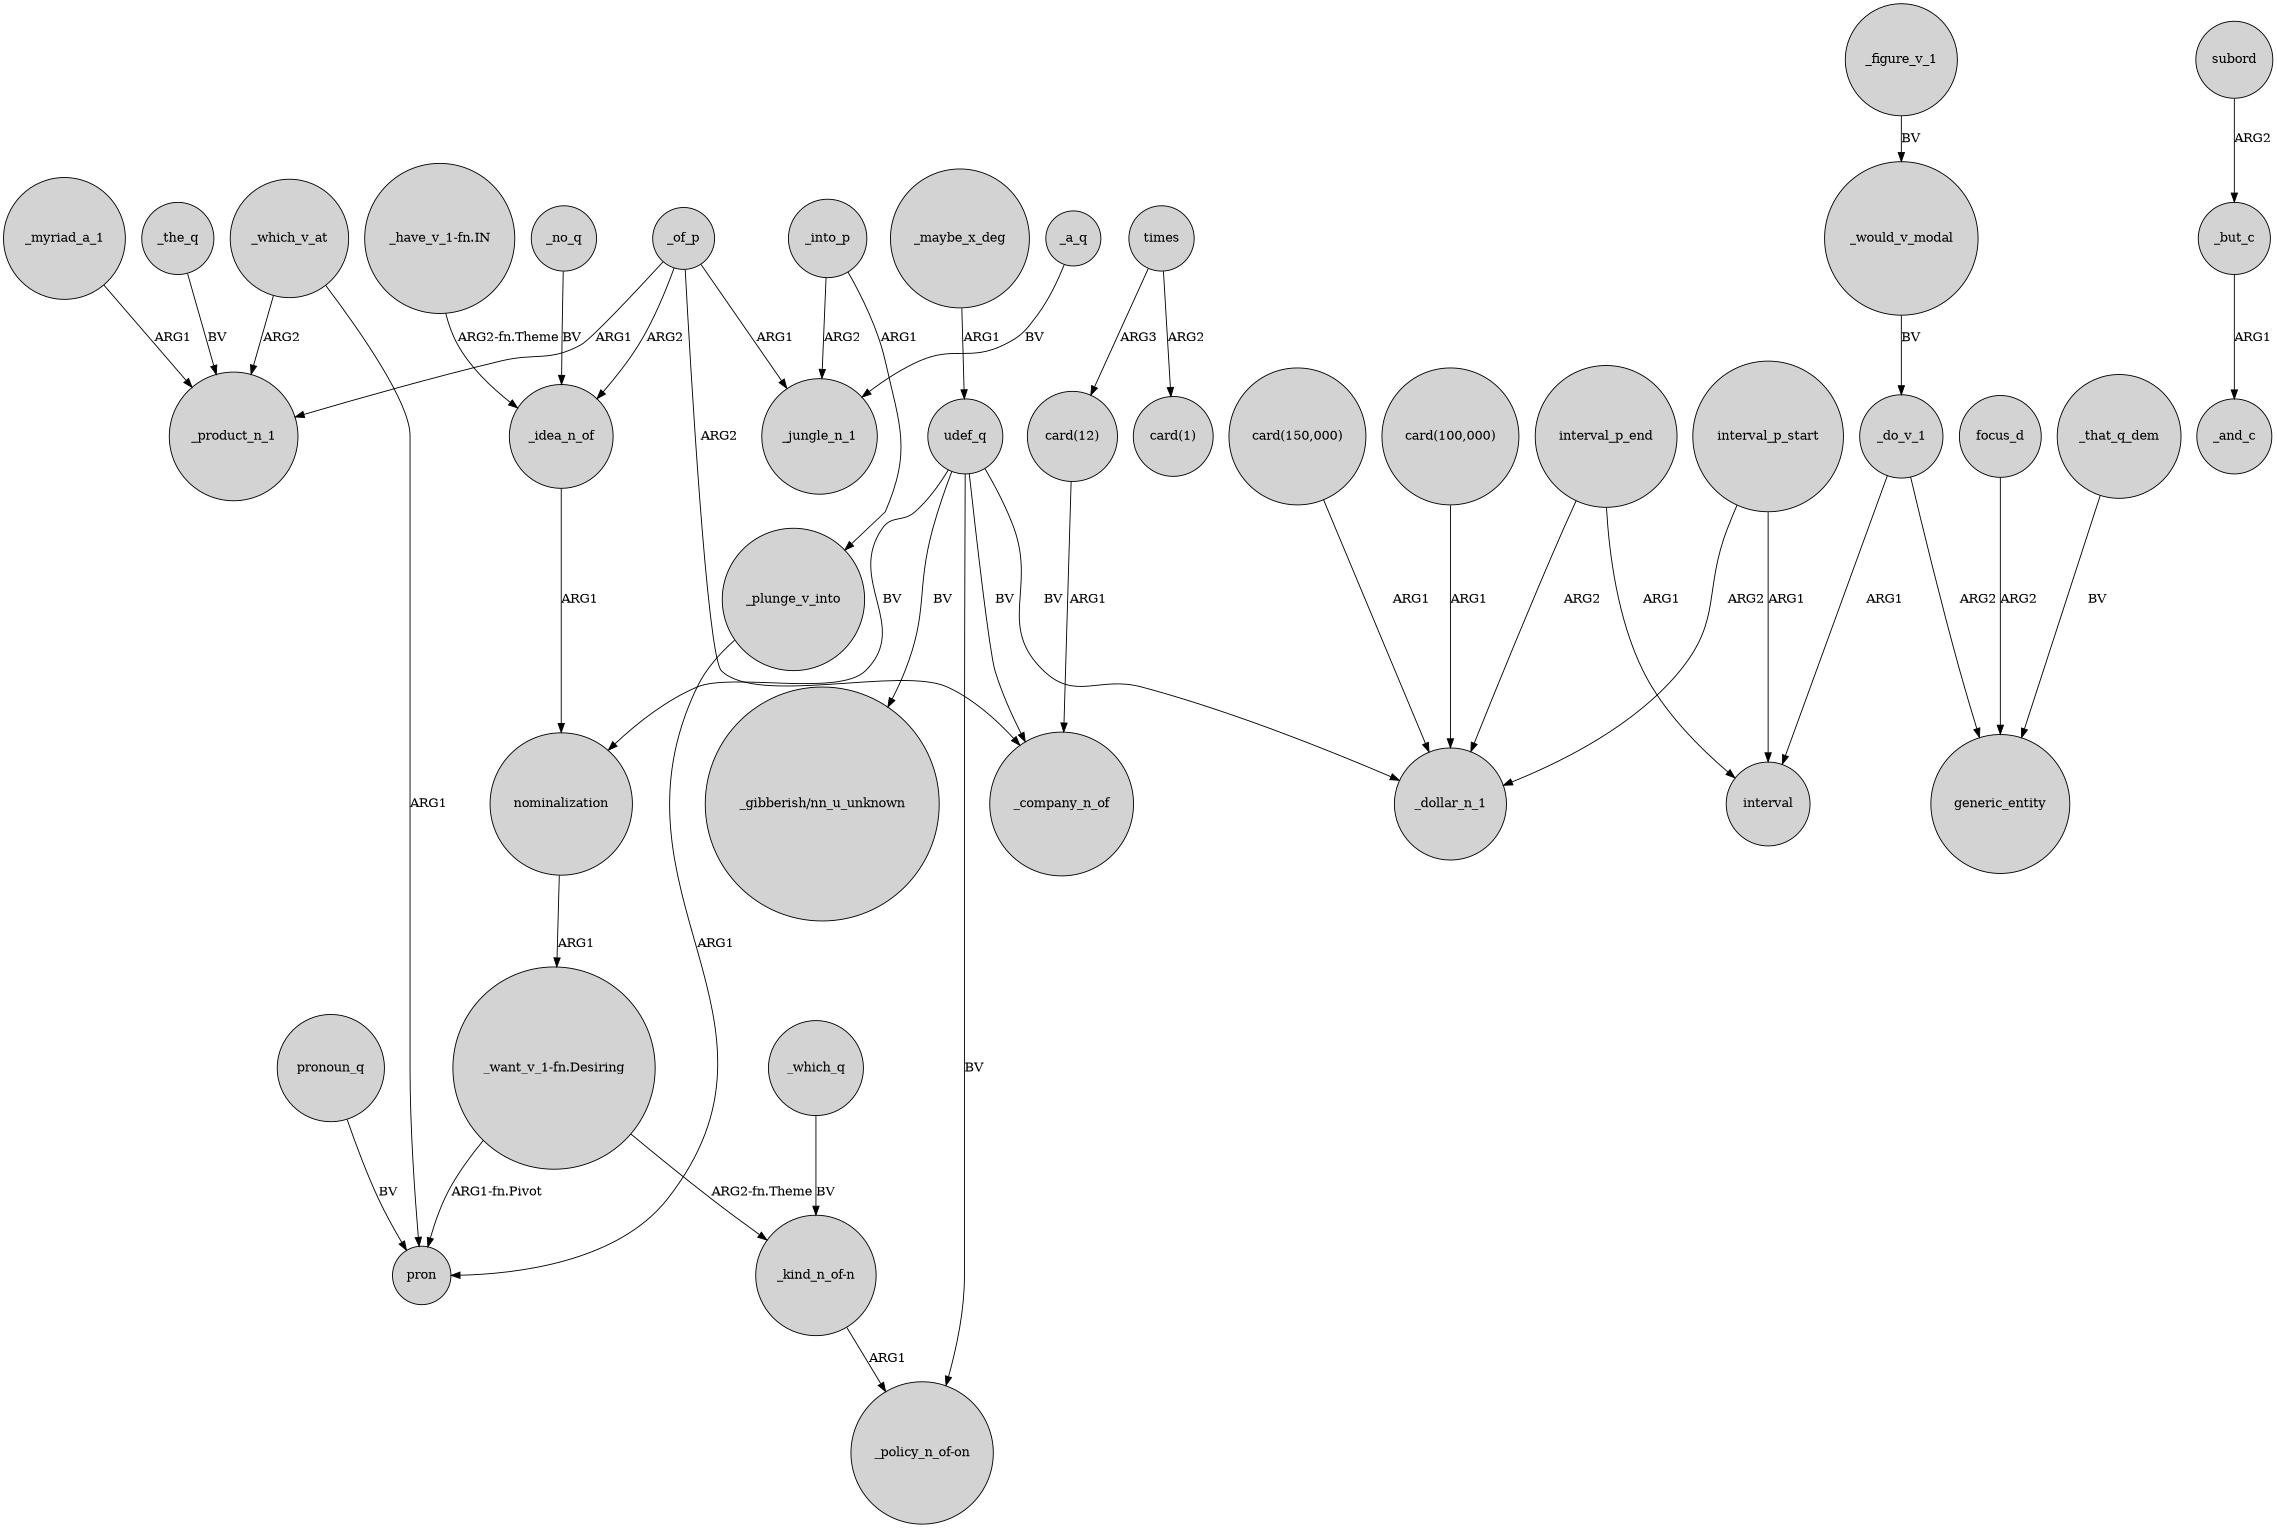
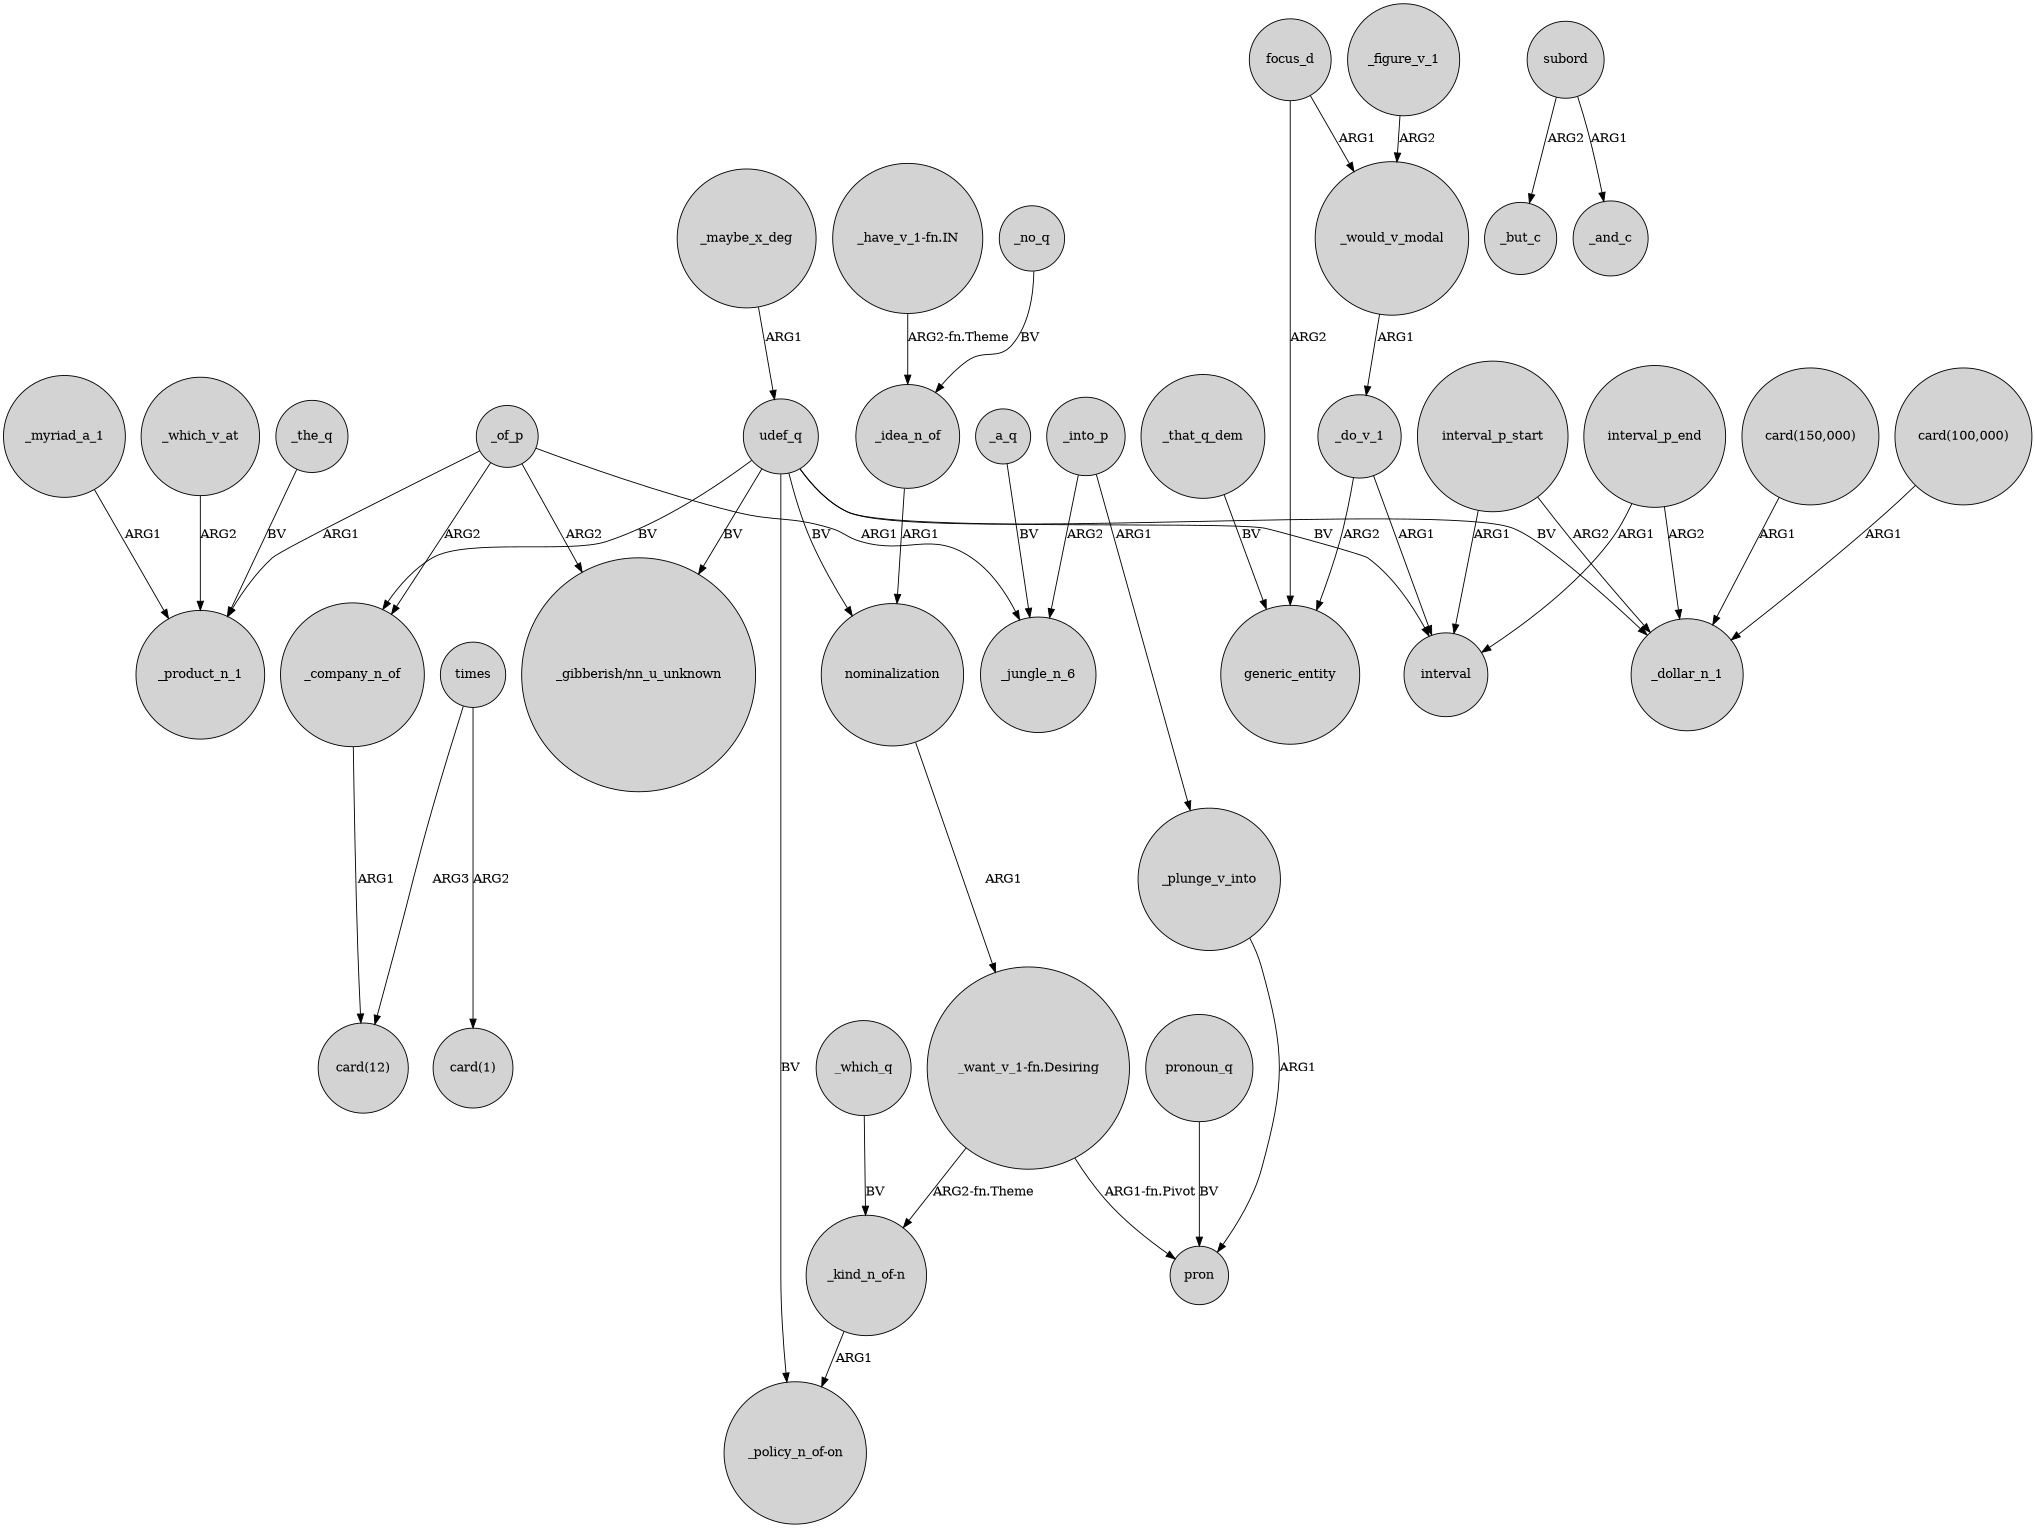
none -> (1330, 130)
(1911, 139) -> (1418, 139)
(2234, 332) -> (1591, 144)
(645, 334) -> (550, 514)
(1911, 338) -> (1396, 338)
(820, 436) -> (1038, 675)
none -> (1242, 527)
(1068, 602) -> (356, 880)
(410, 750) -> none
